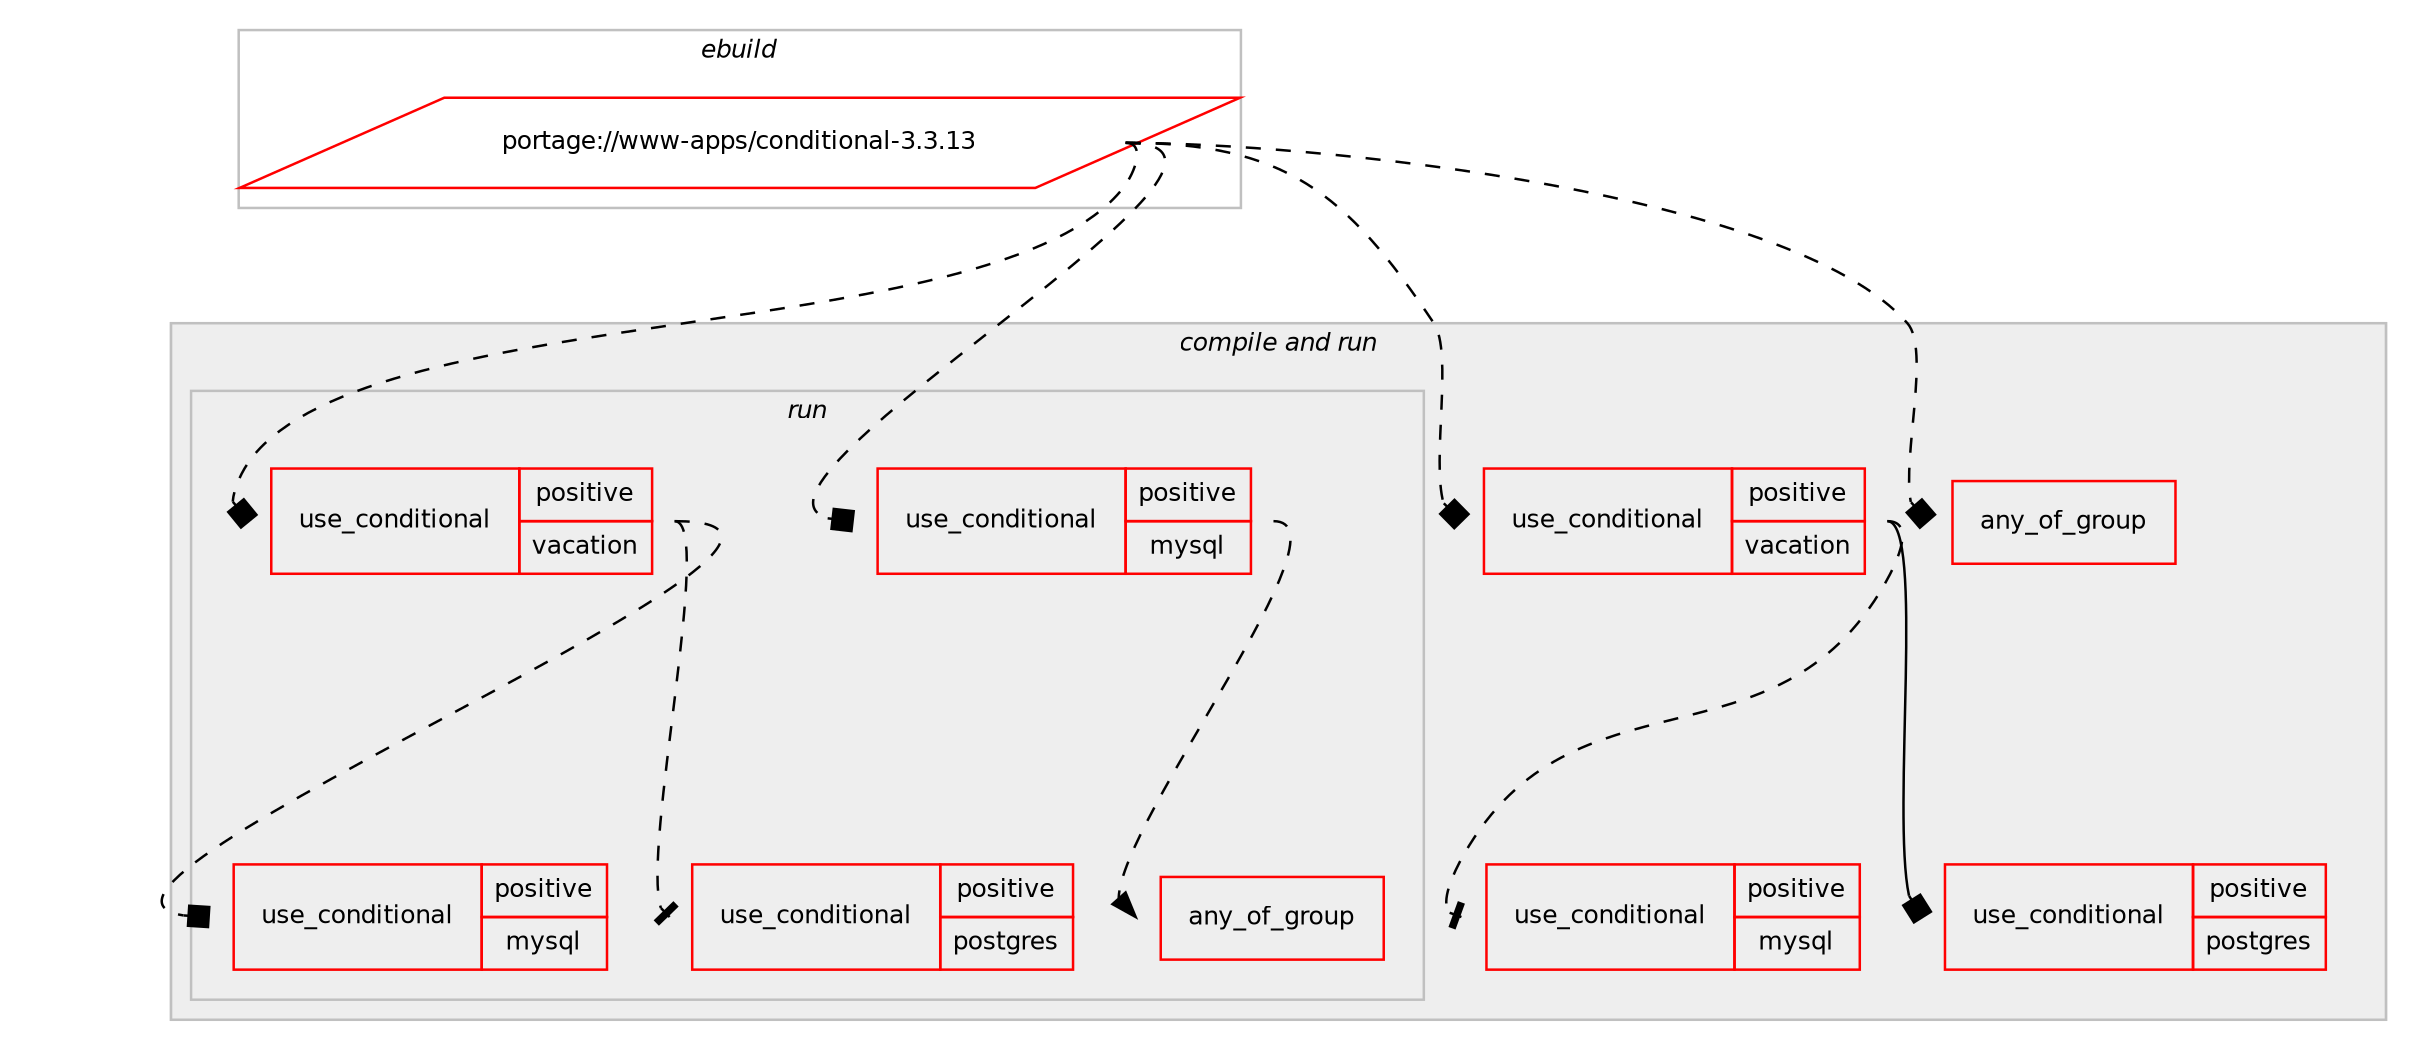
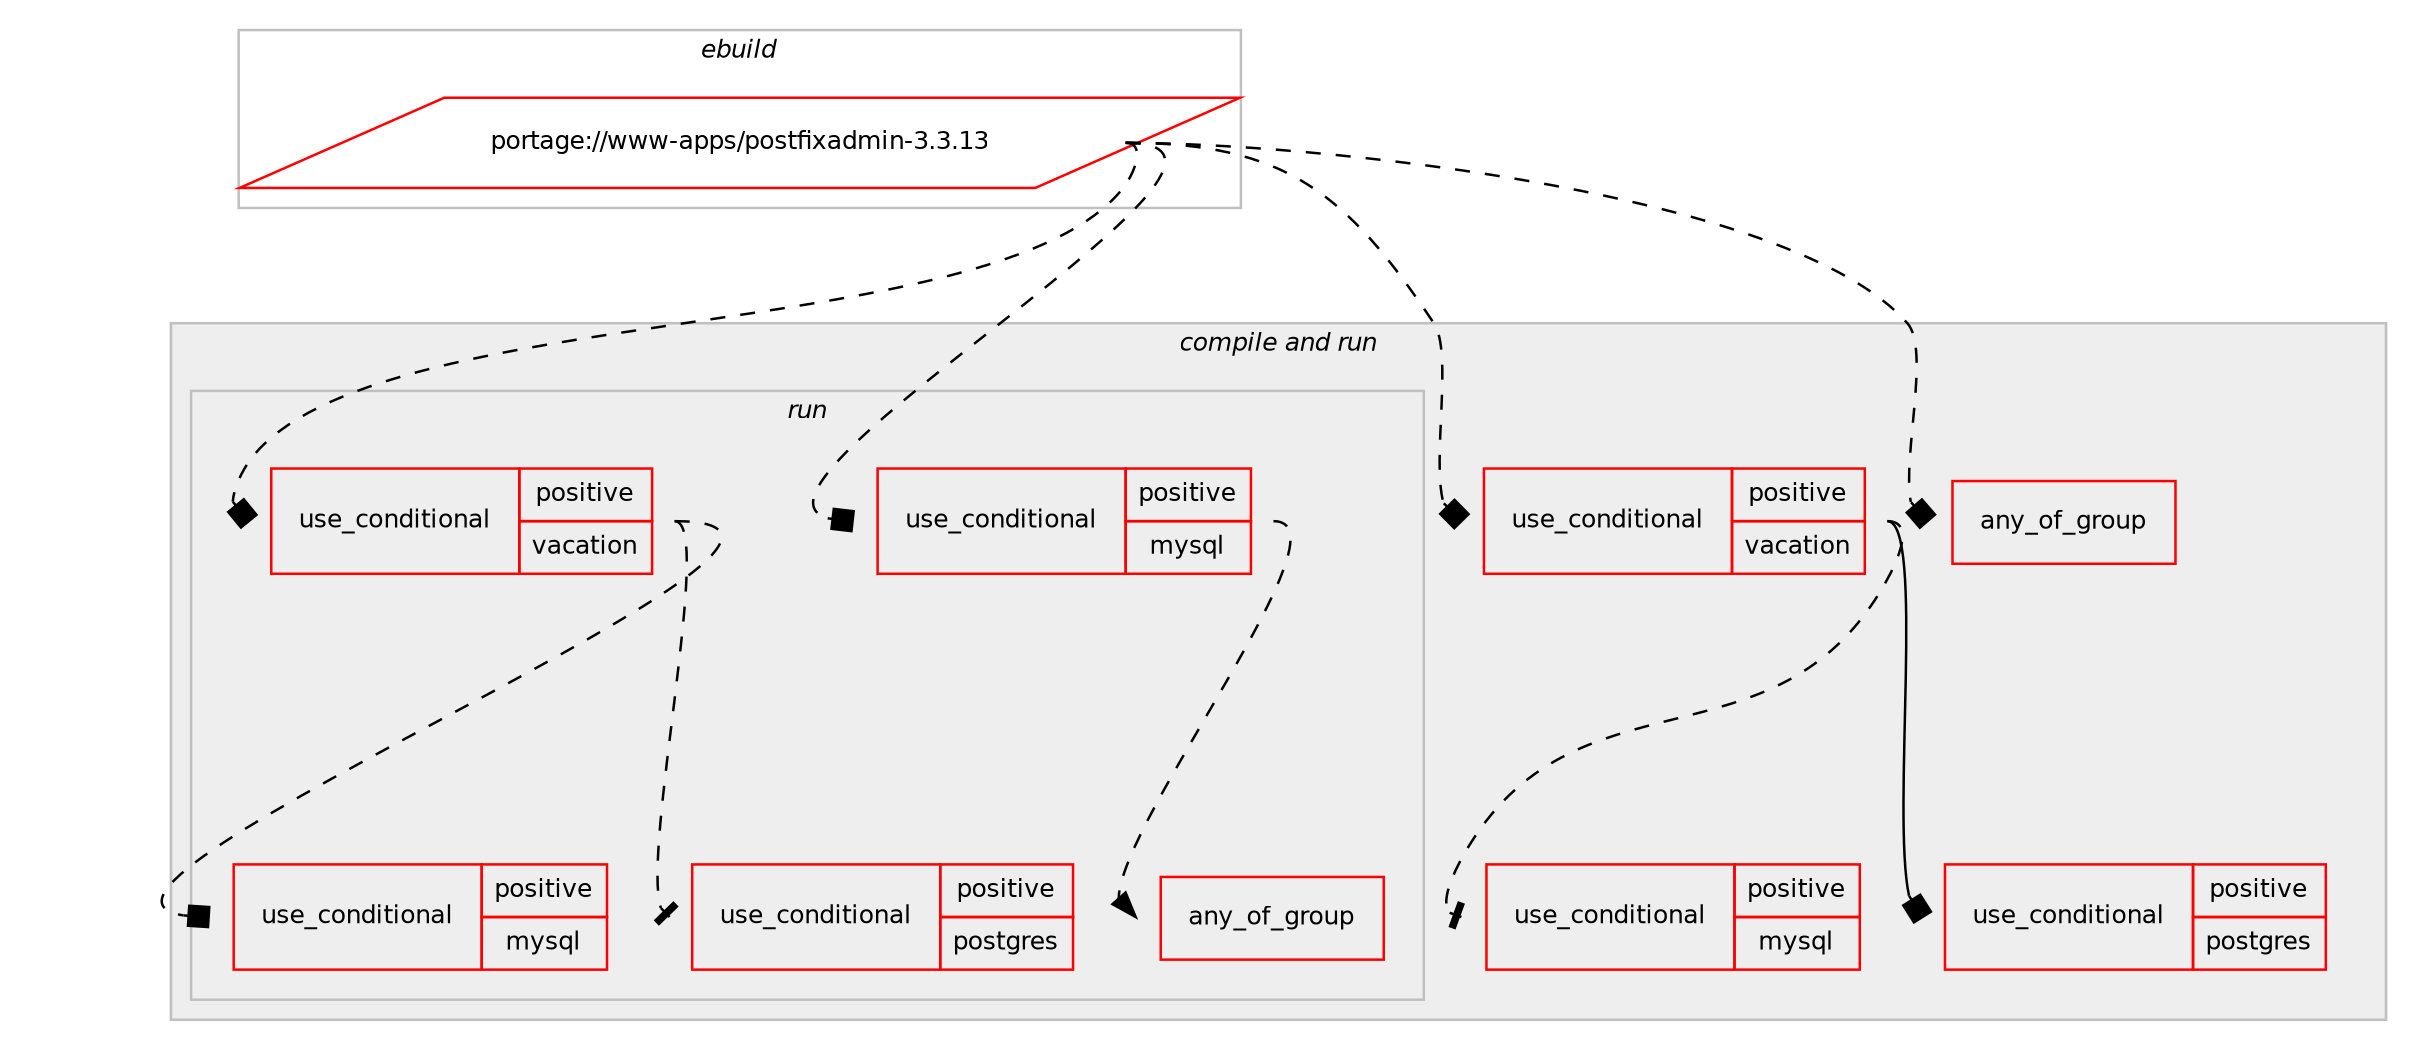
(740, 143) -> (740, 143)
